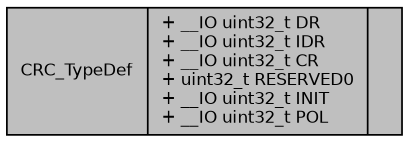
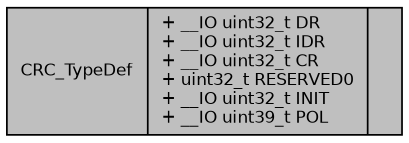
(245, 118) -> (245, 118)
